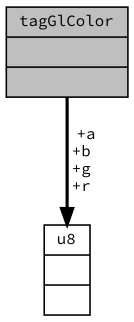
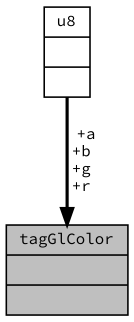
(67, 153) -> (67, 153)
